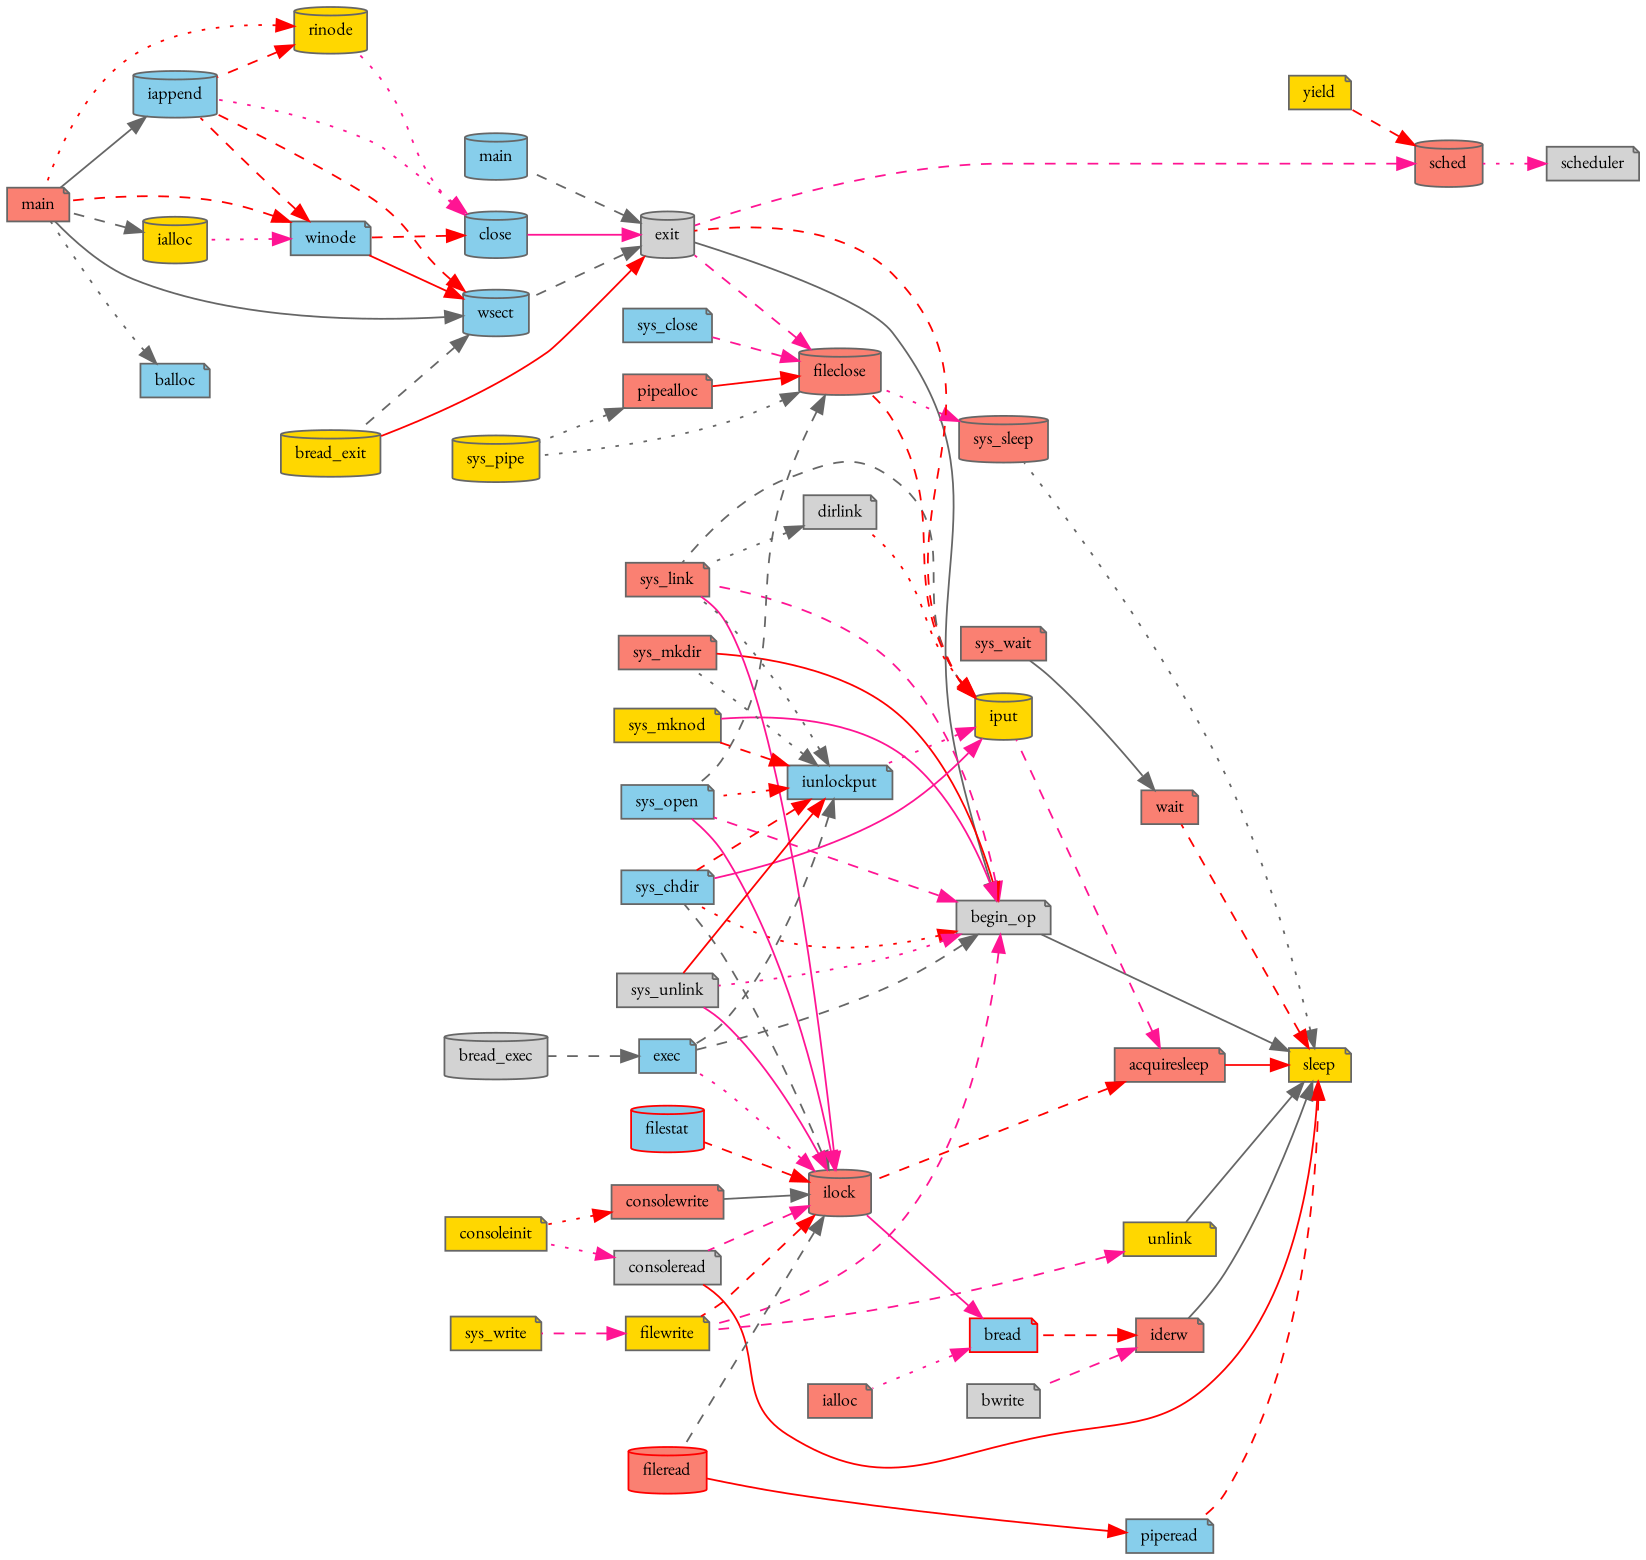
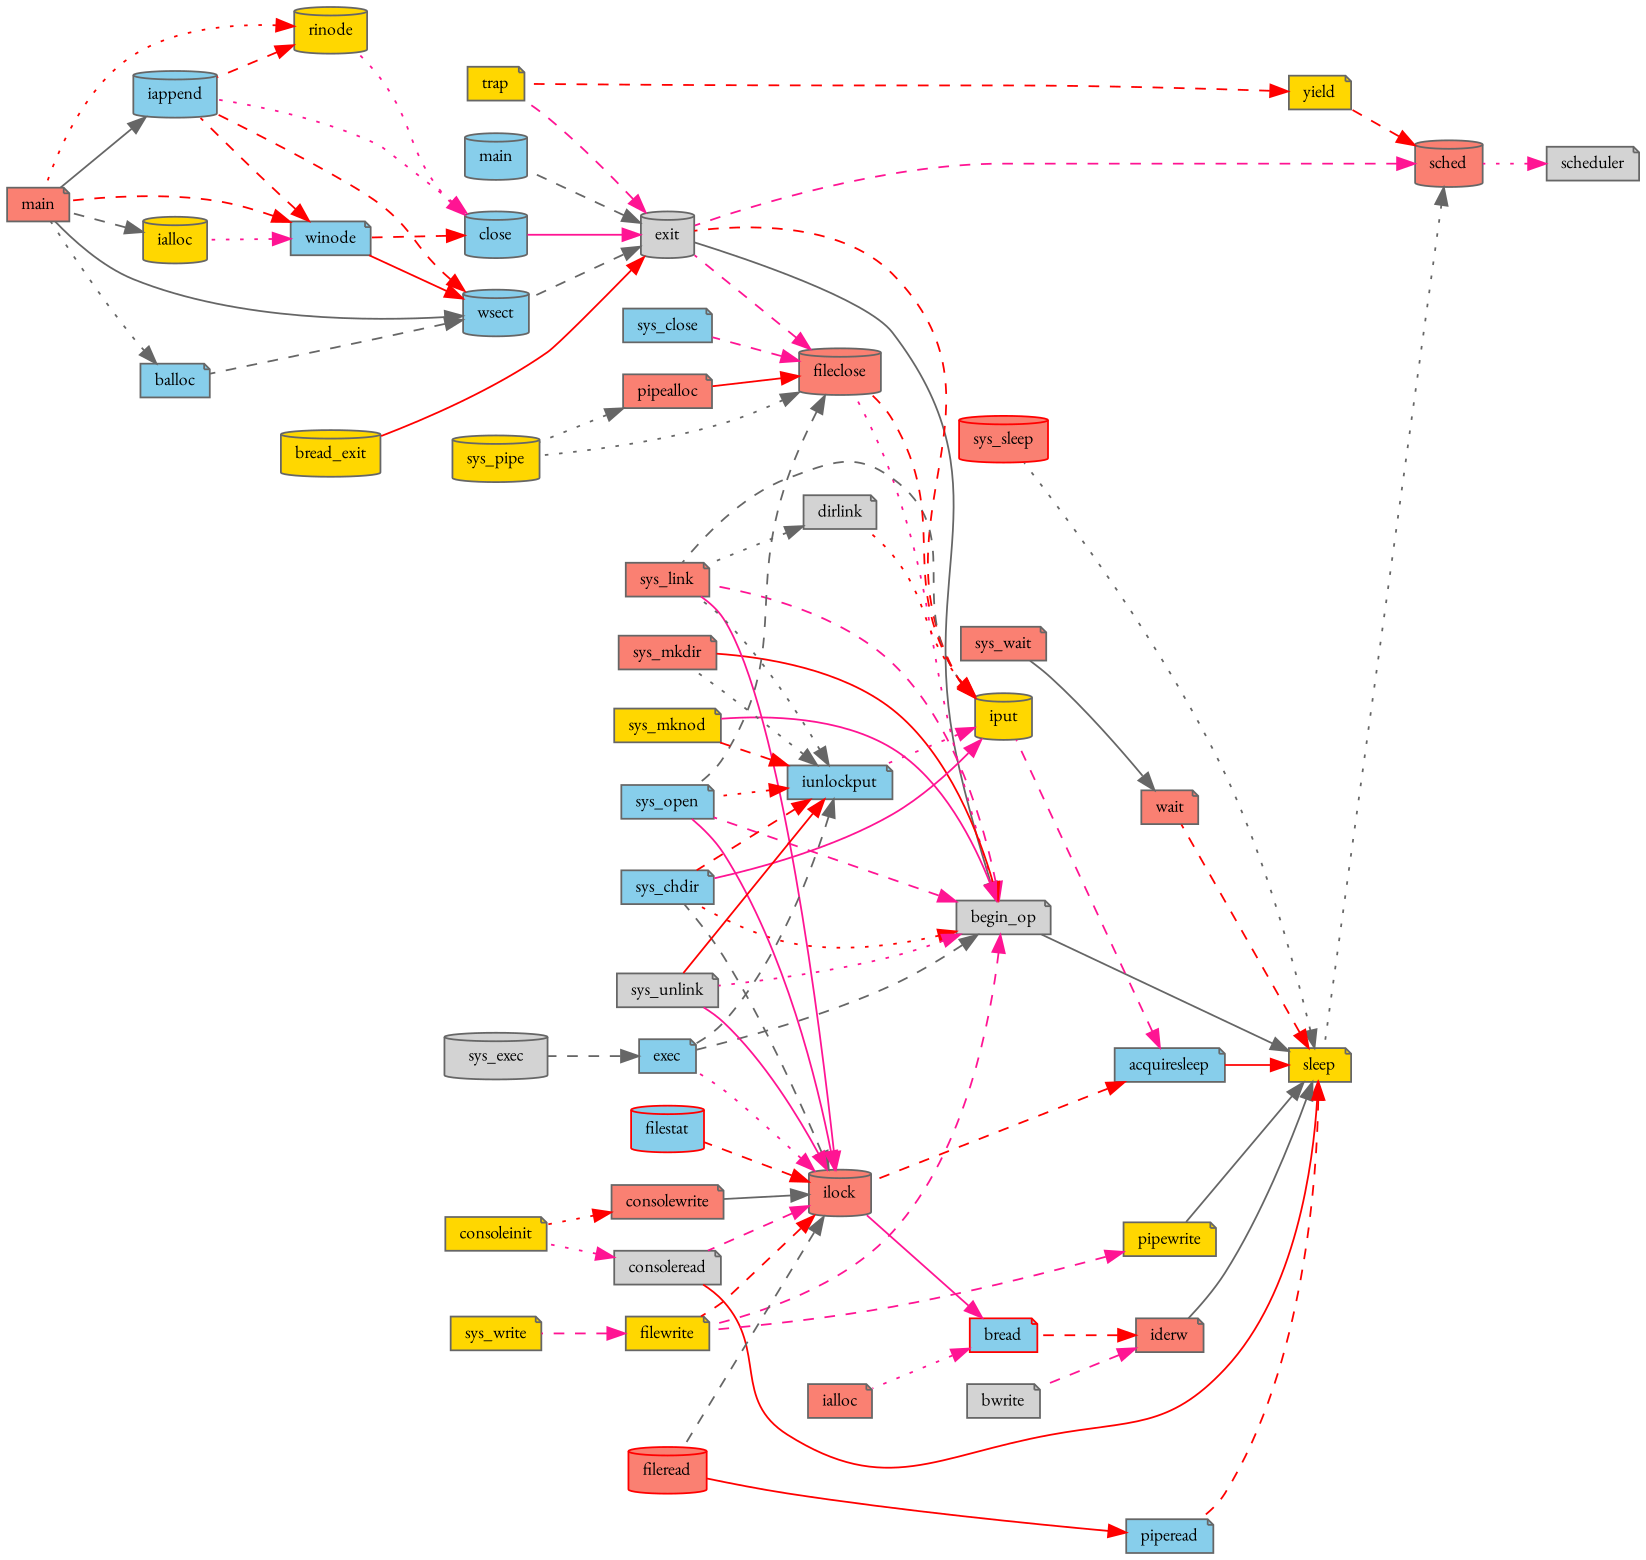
none -> (496, 84)
(407, 389) -> (328, 349)
(912, 401) -> (911, 537)
(1004, 439) -> (1004, 439)
none -> (1383, 626)
(496, 1056) -> (496, 1056)
(1170, 1065) -> (1170, 1065)
(1170, 1239) -> (1170, 1239)
